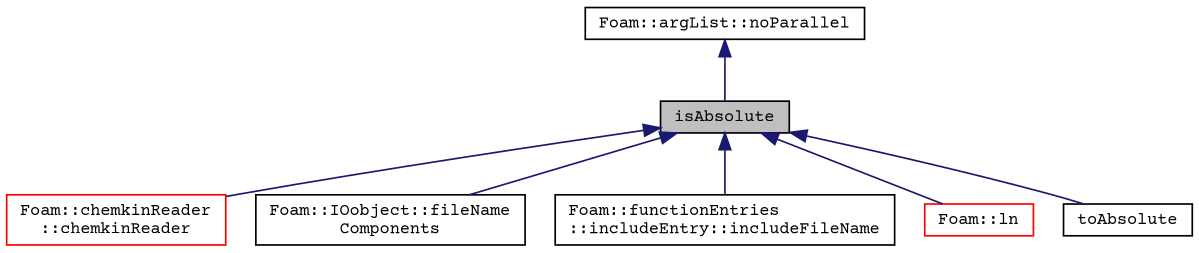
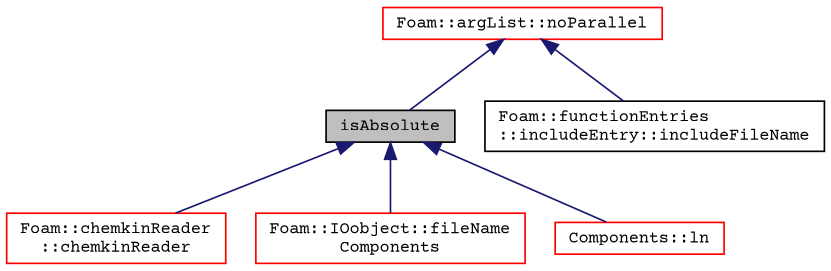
(725, 23) -> (523, 23)
(725, 172) -> (589, 75)
(390, 220) -> (390, 238)
(979, 220) -> (640, 238)
(1128, 220) -> none
